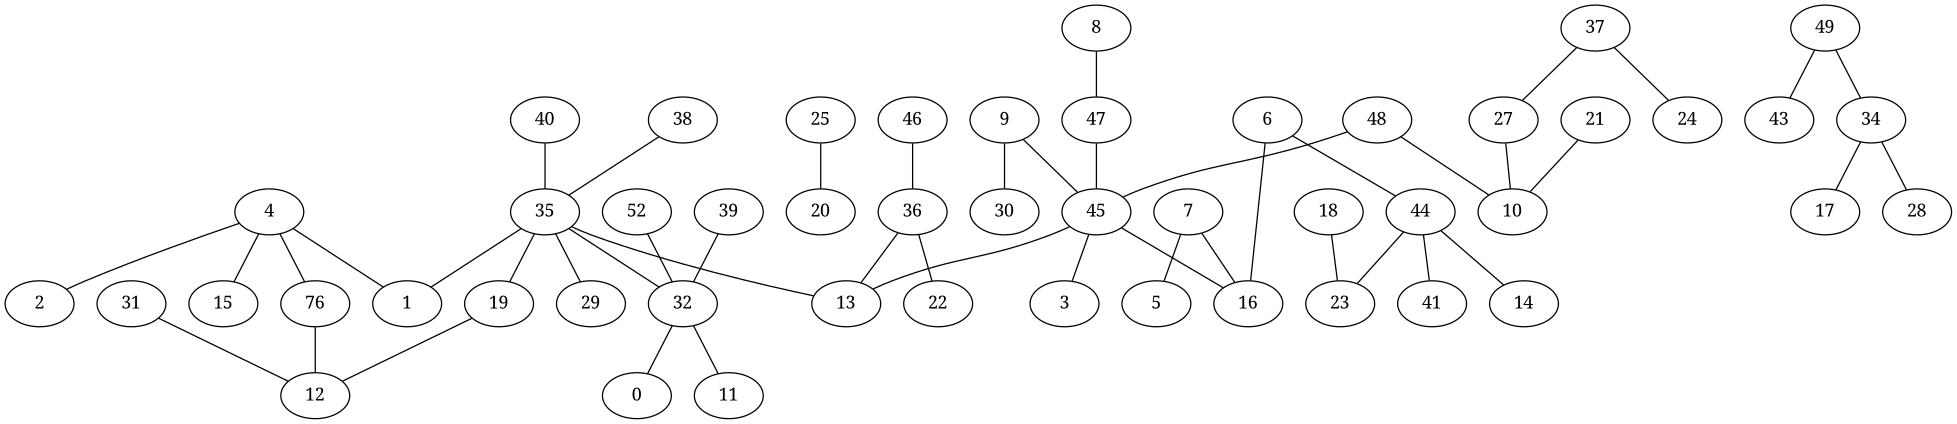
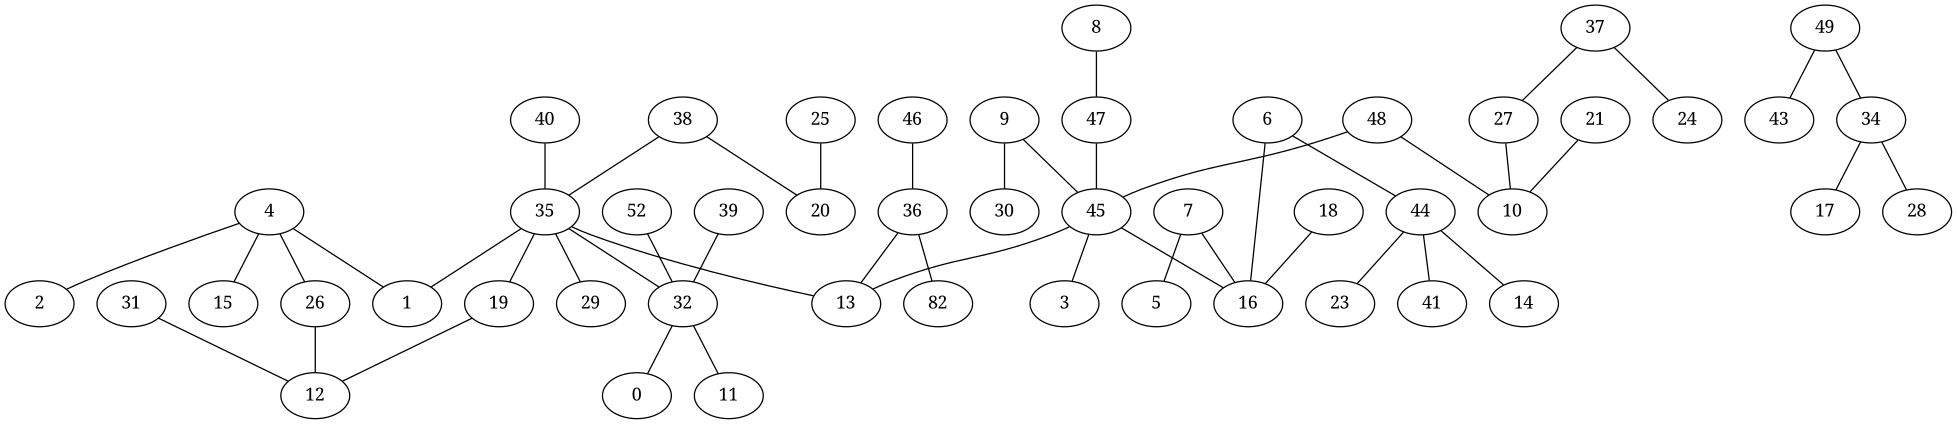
none -> (752, 166)
(1334, 258) -> (1288, 258)
(315, 304) -> (315, 304)
(938, 304) -> (938, 304)
